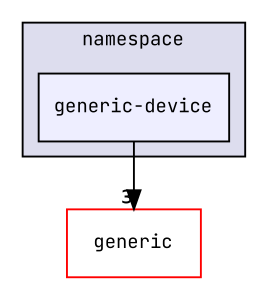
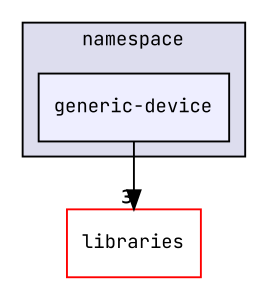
(134, 243) -> (134, 243)
